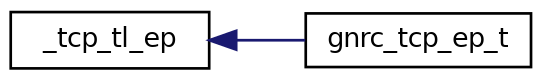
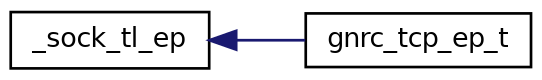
(110, 40) -> (110, 40)
